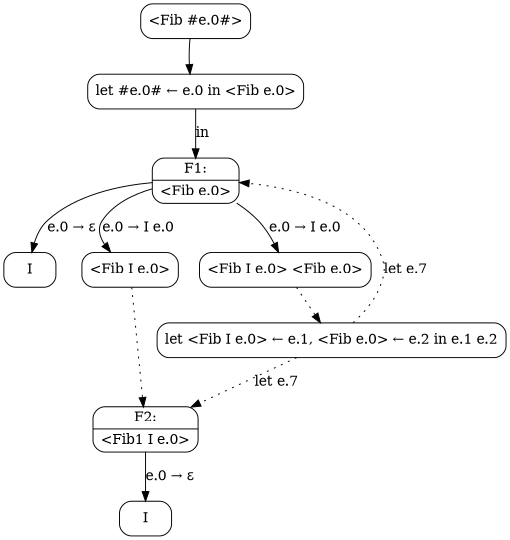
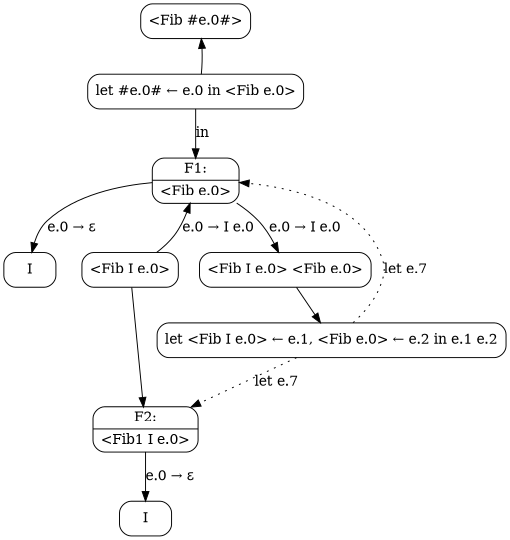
(189, 52) -> (202, 61)
(114, 208) -> (175, 235)
(306, 301) -> (306, 301)
(137, 342) -> (137, 342)
